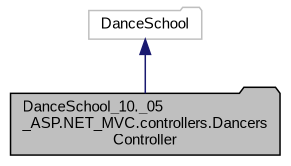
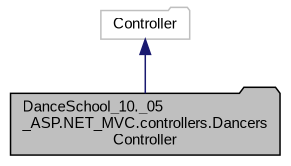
(145, 25) -> (145, 25)
